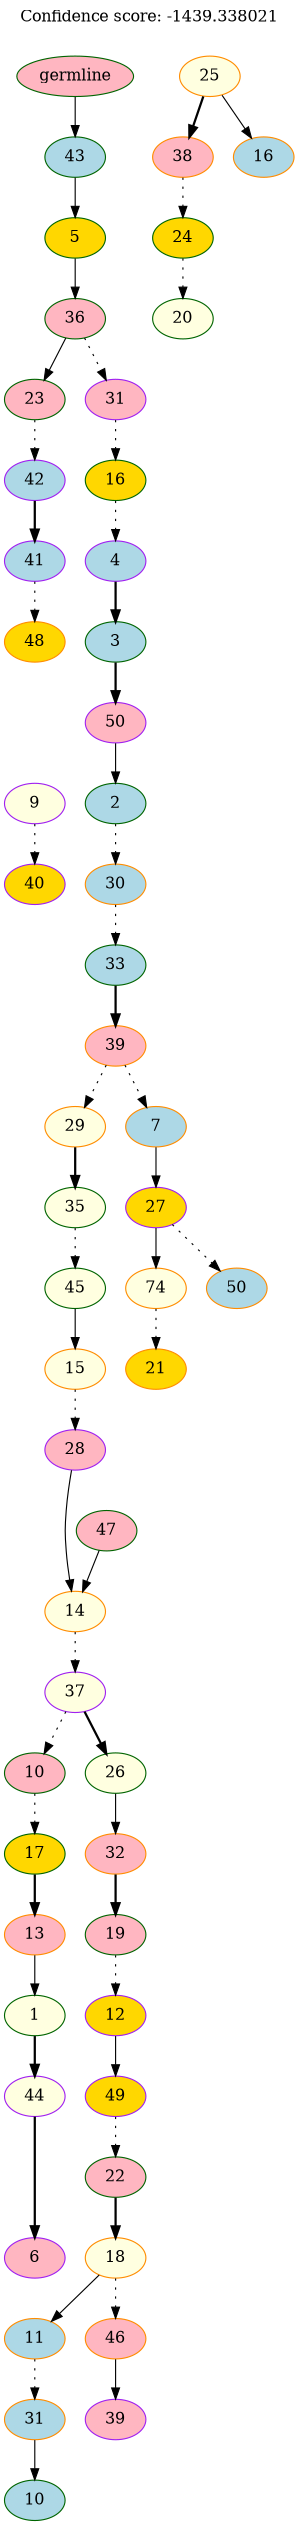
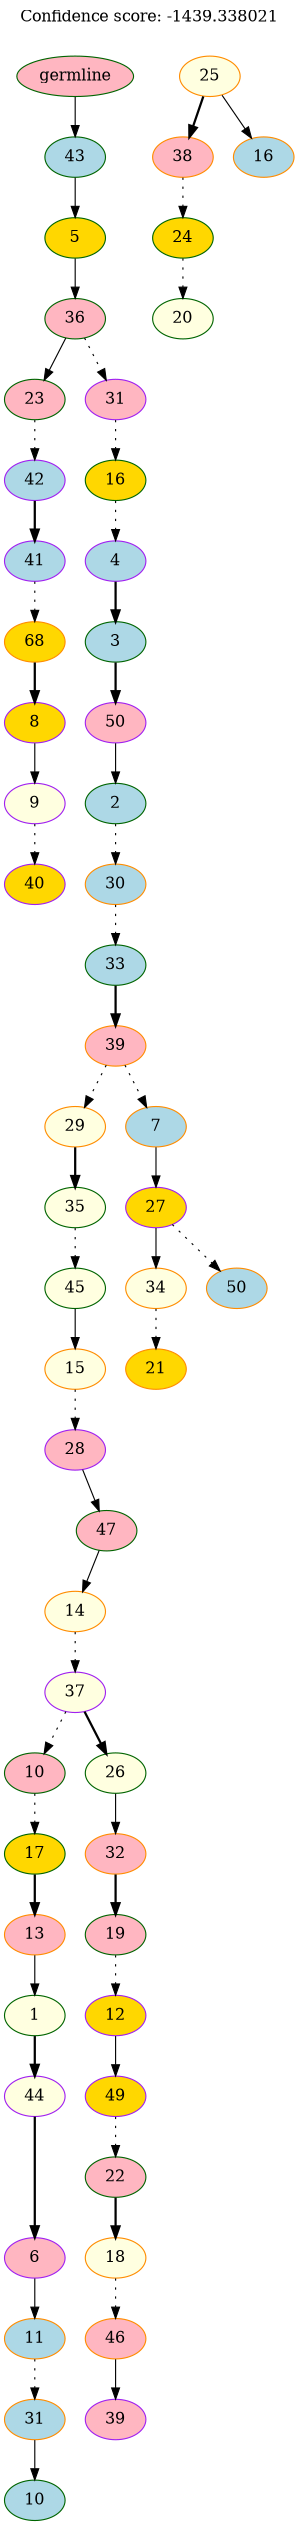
(35, 642) -> (35, 642)
none -> (35, 723)
(156, 1288) -> (156, 1288)
(65, 1525) -> (89, 1485)
(79, 2294) -> (35, 2293)
